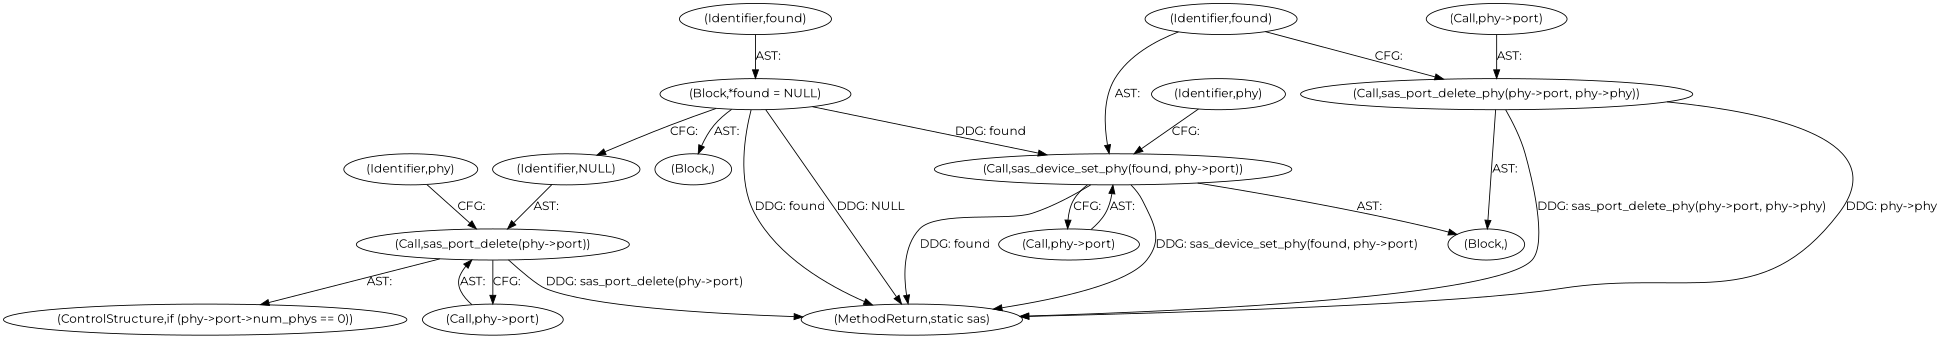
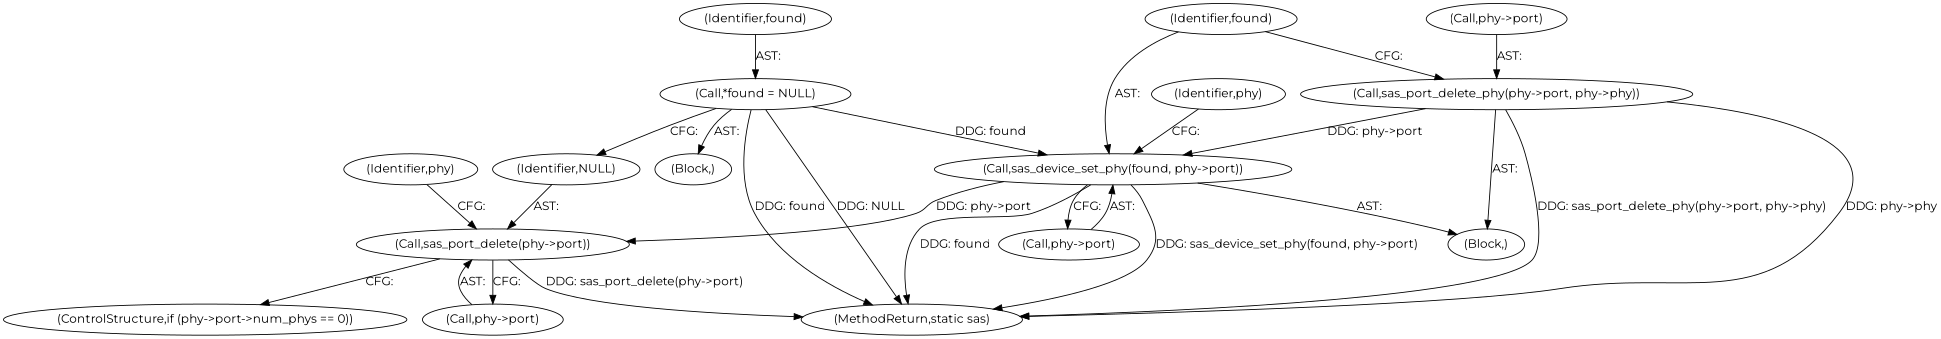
(755, 94) -> (755, 94)
none -> (1309, 131)
none -> (824, 230)
(381, 282) -> (381, 282)
